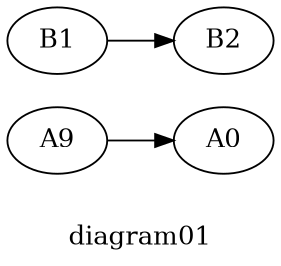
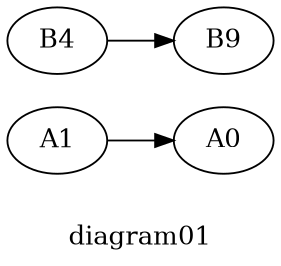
(57, 41) -> (57, 41)
(224, 41) -> (224, 41)
(57, 140) -> (57, 140)
